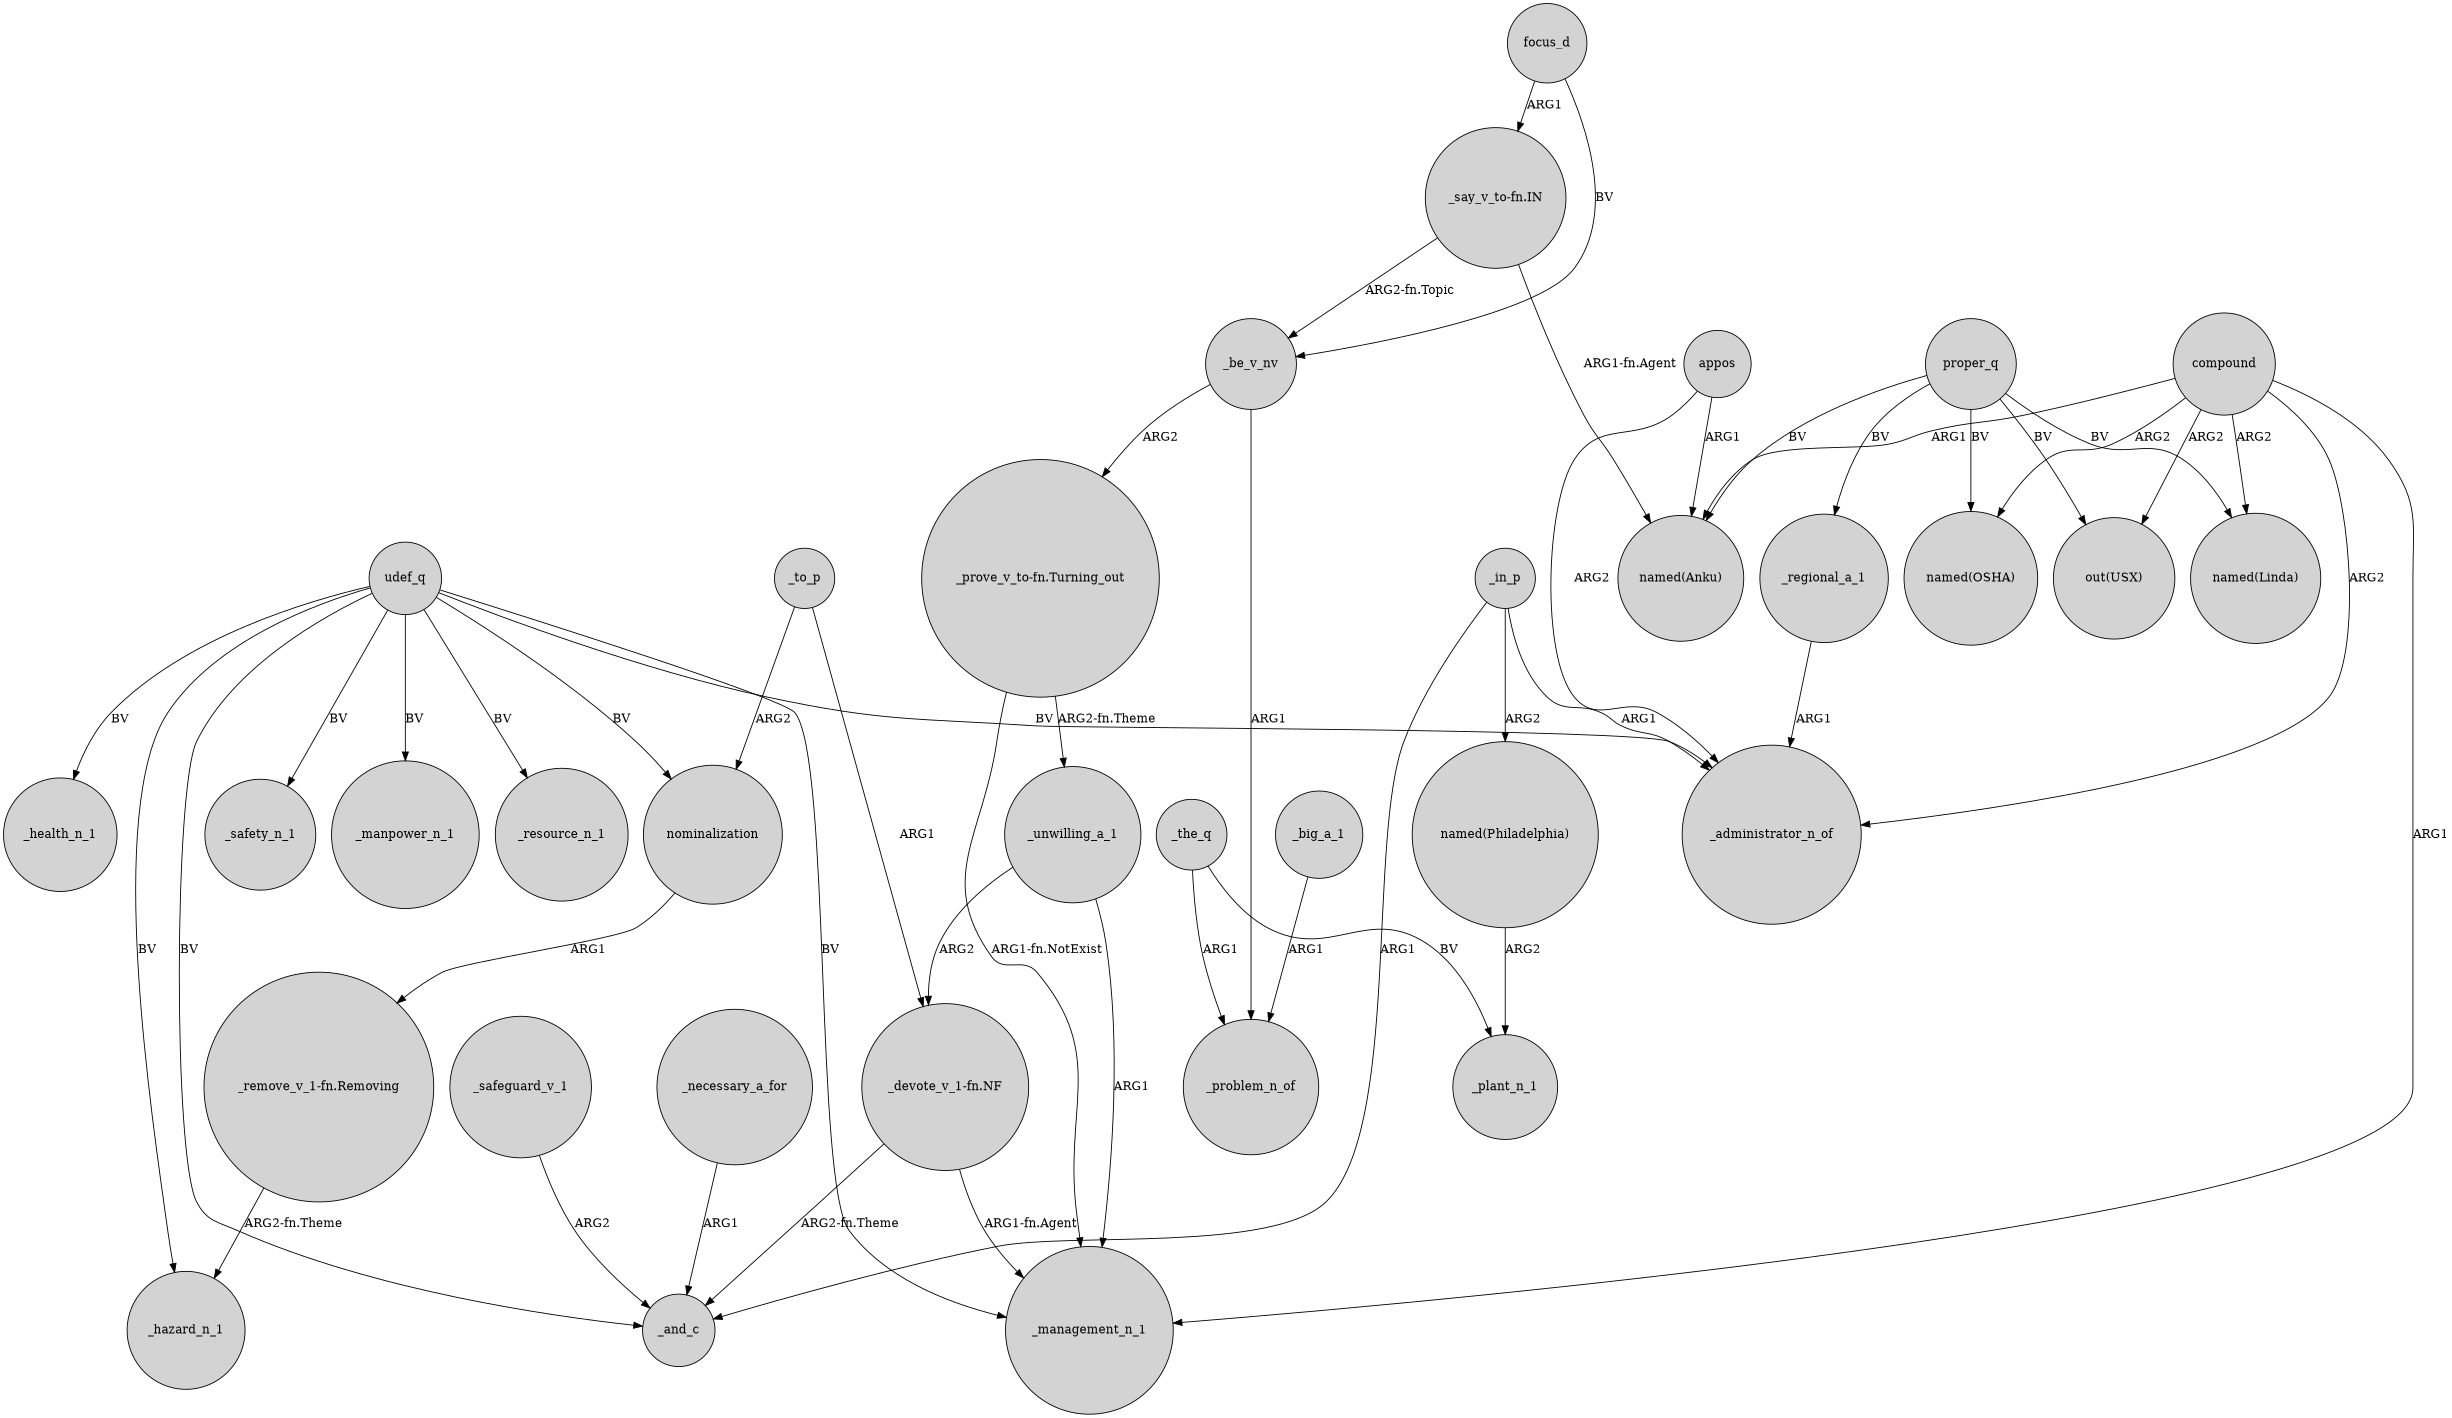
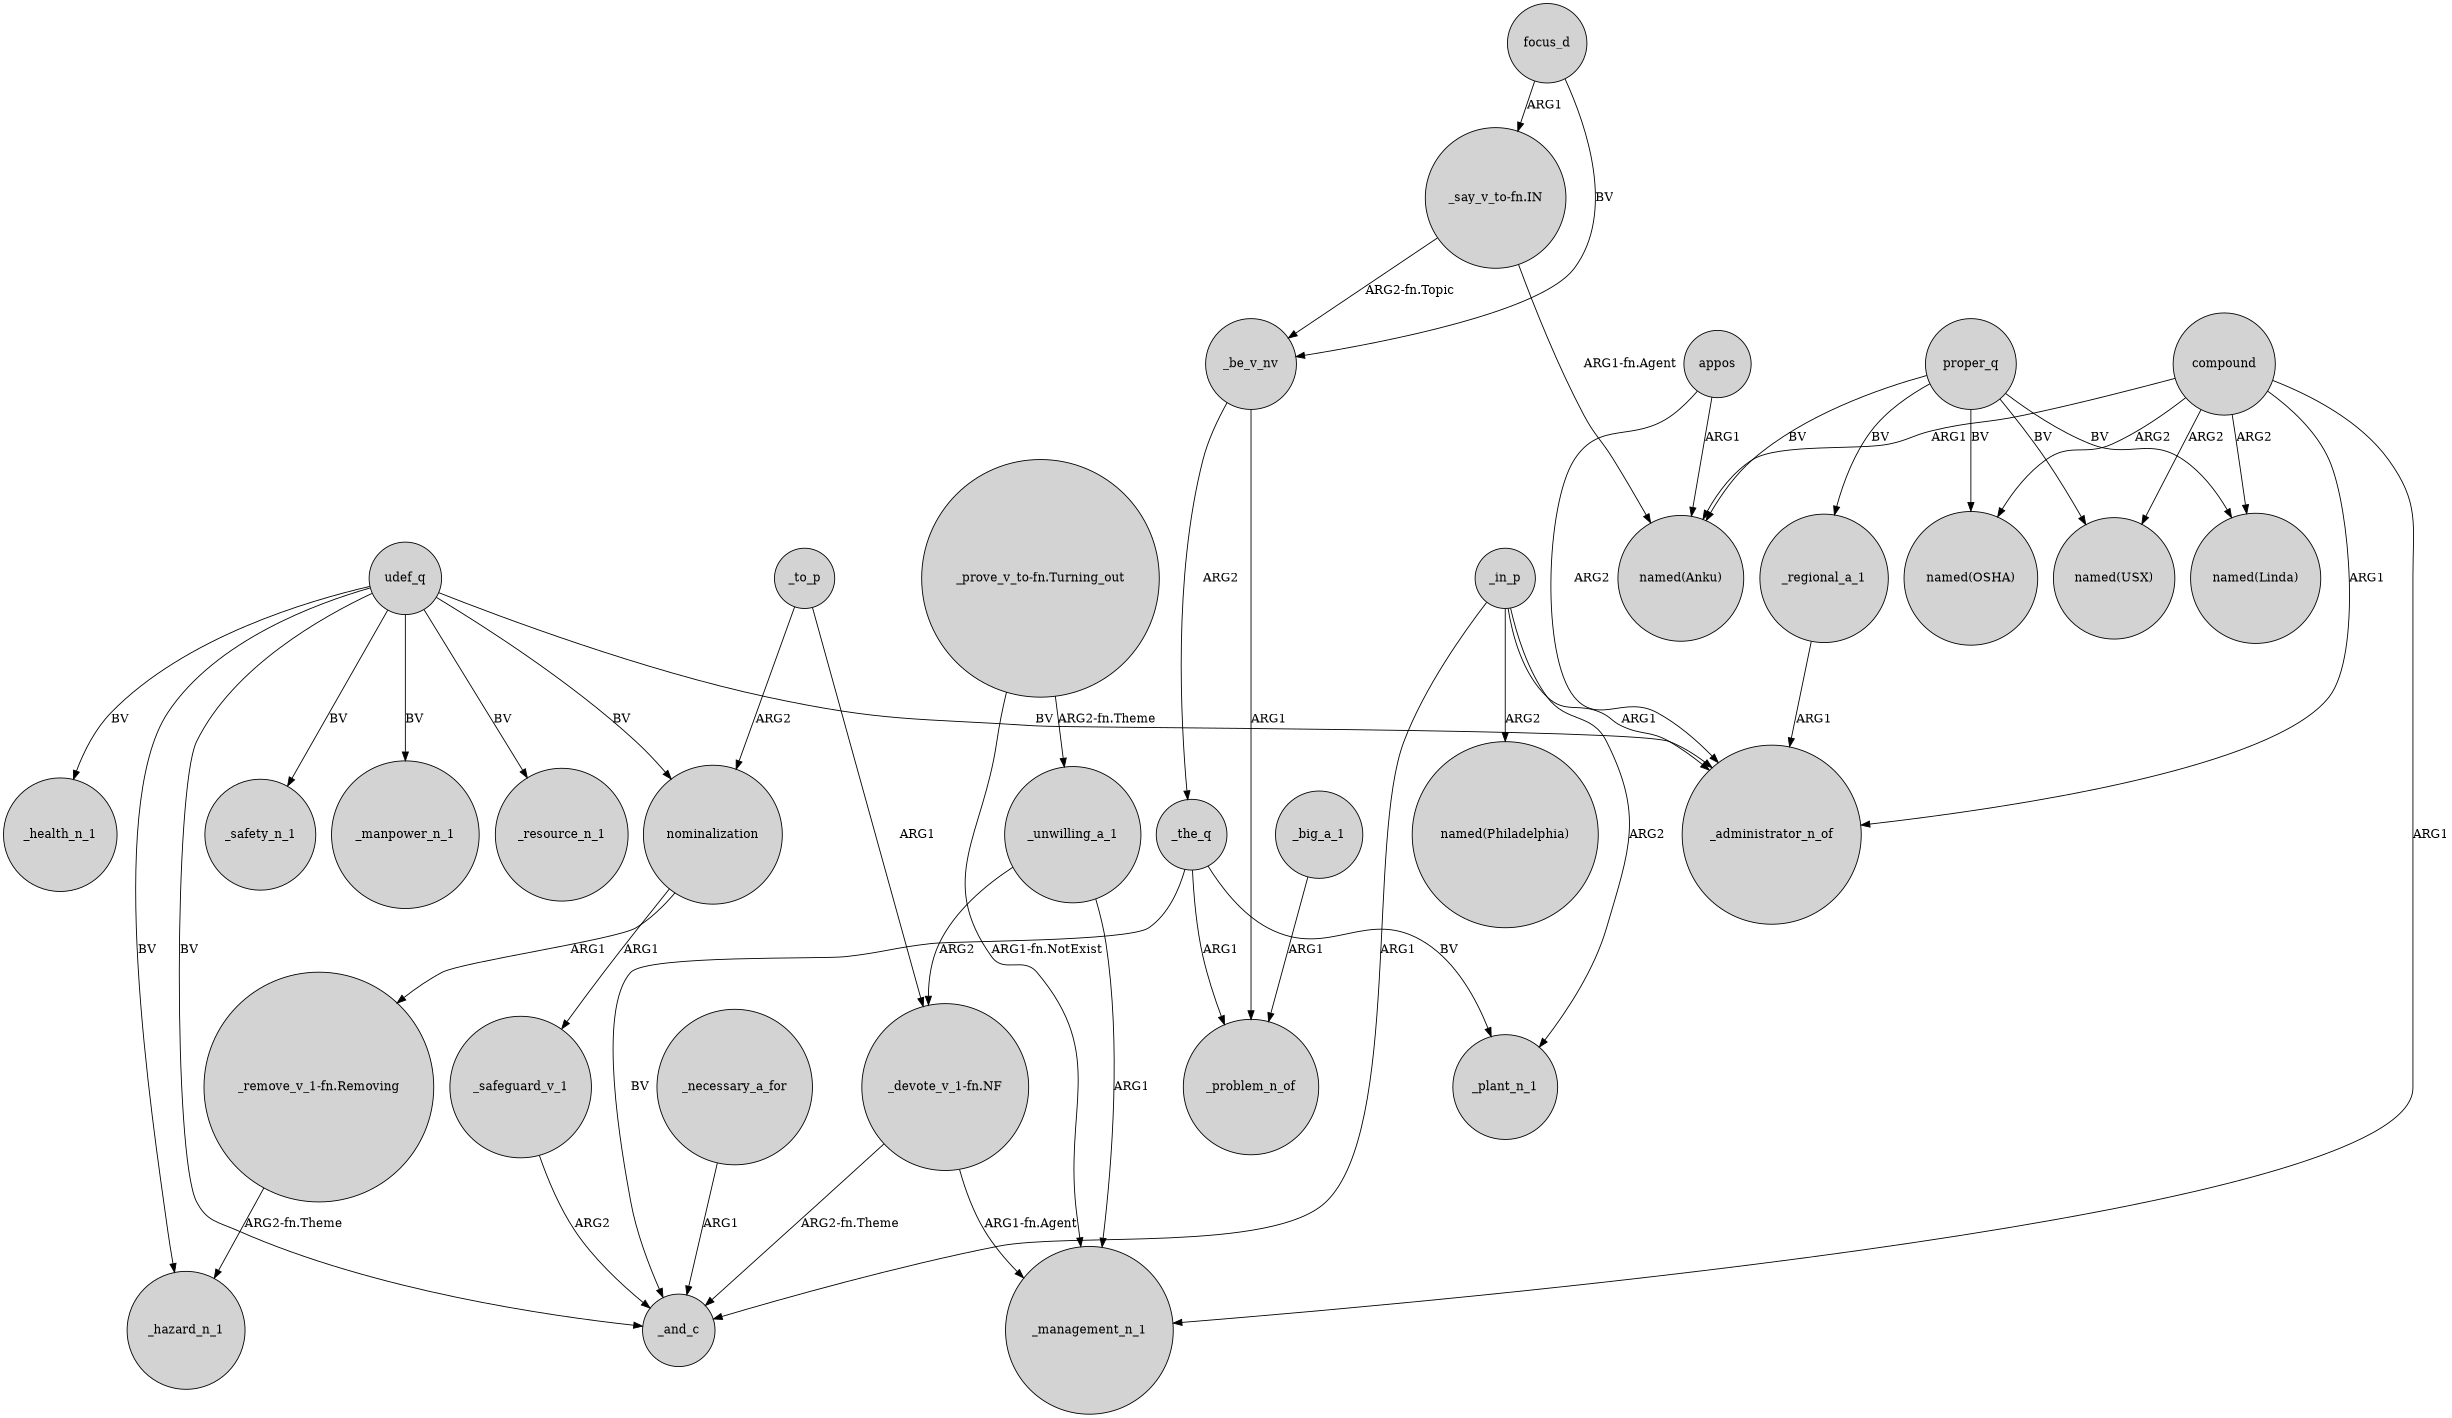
(1154, 421) -> (1183, 593)
(2114, 578) -> (2114, 578)
(2367, 578) -> (2367, 578)
(818, 871) -> none
none -> (617, 954)
none -> (762, 958)
(1505, 977) -> (1629, 812)
